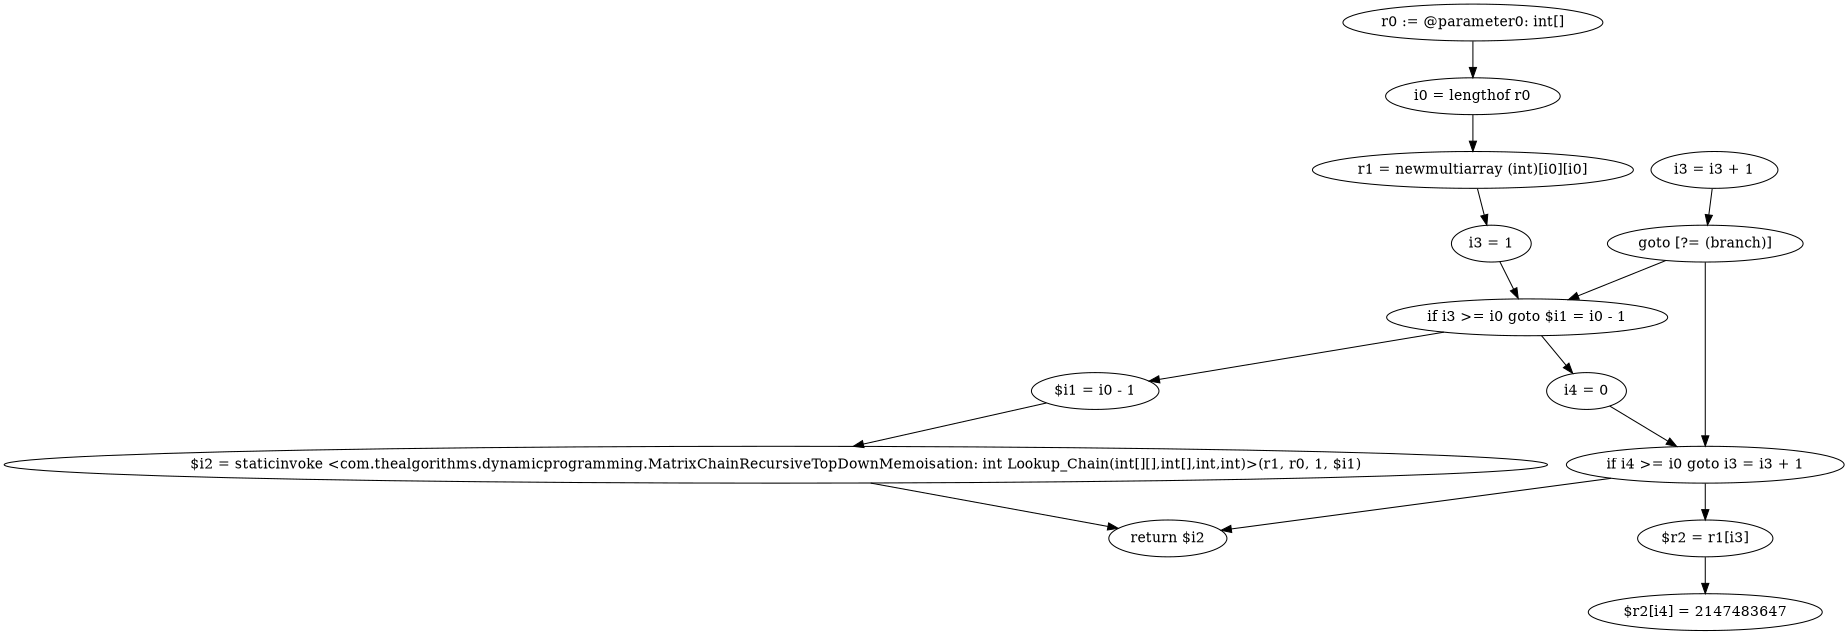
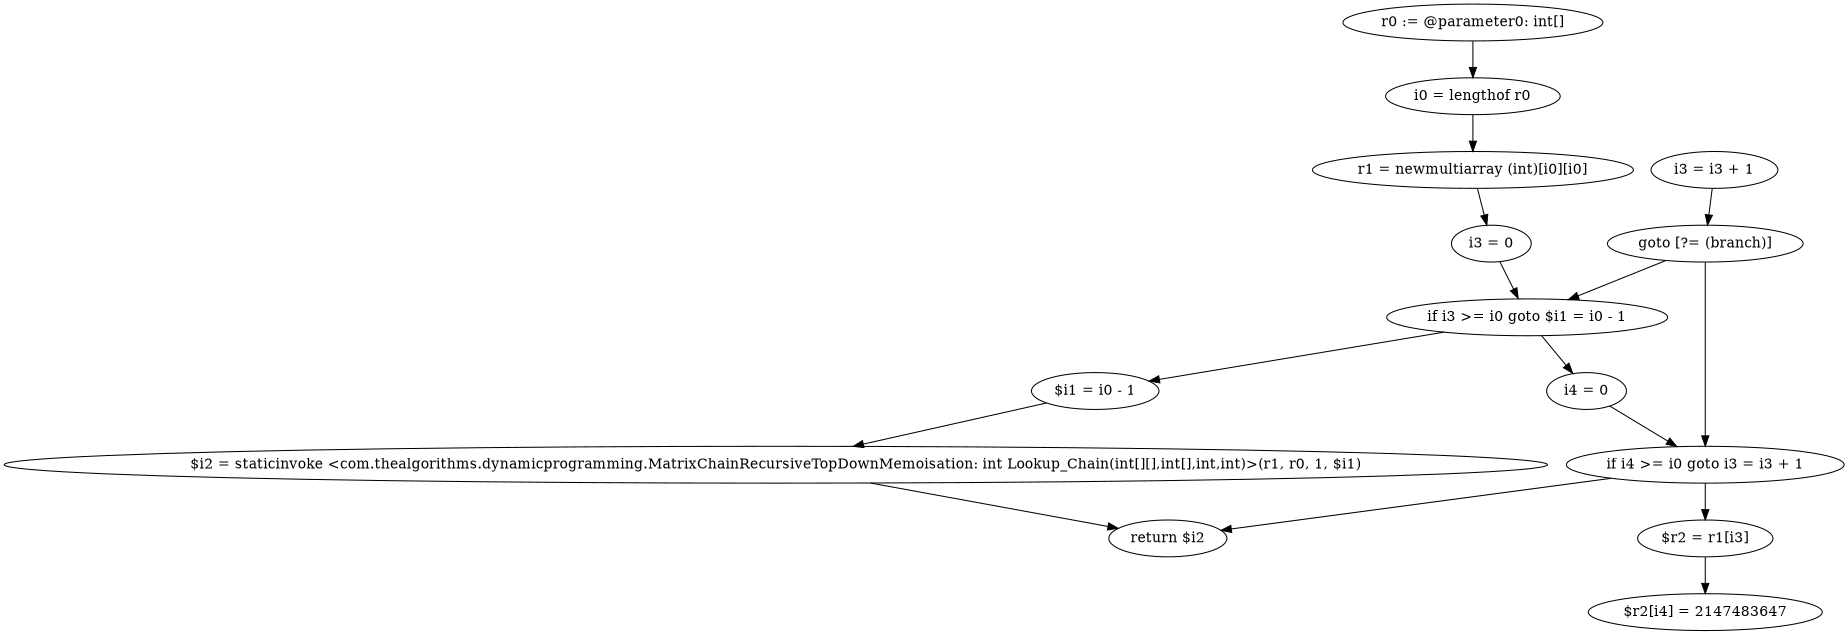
(1491, 244) -> (1491, 244)
